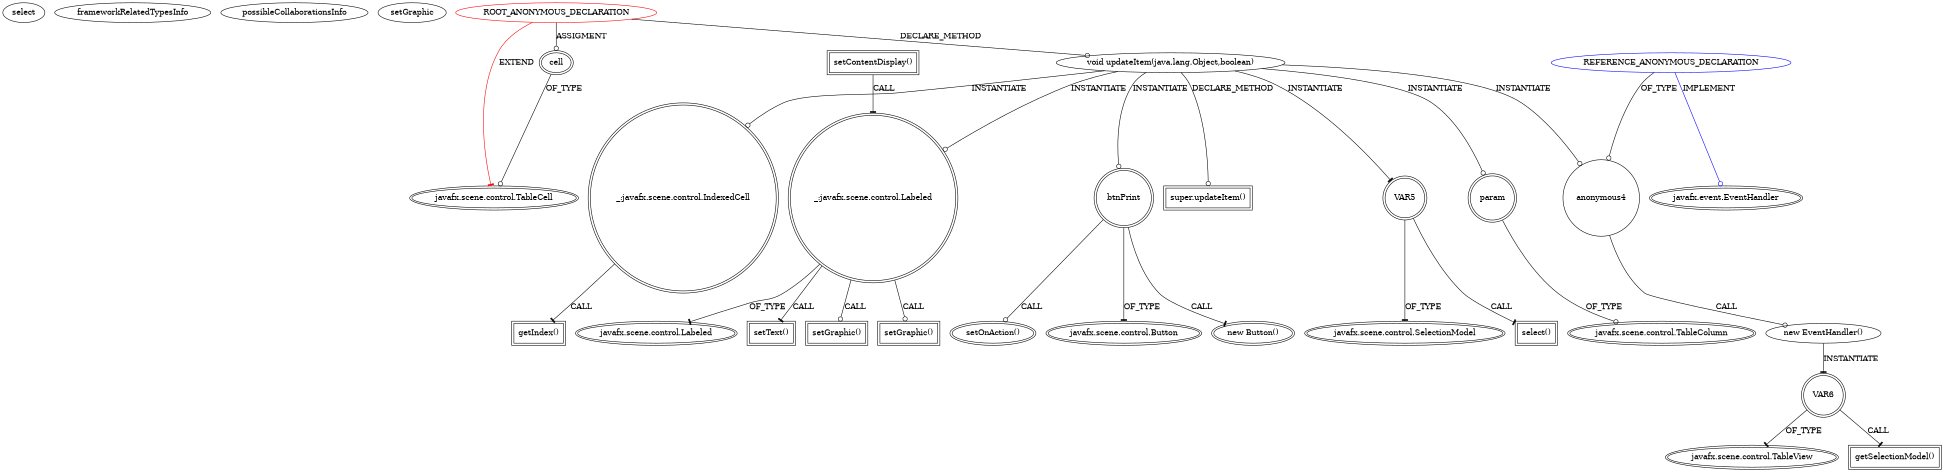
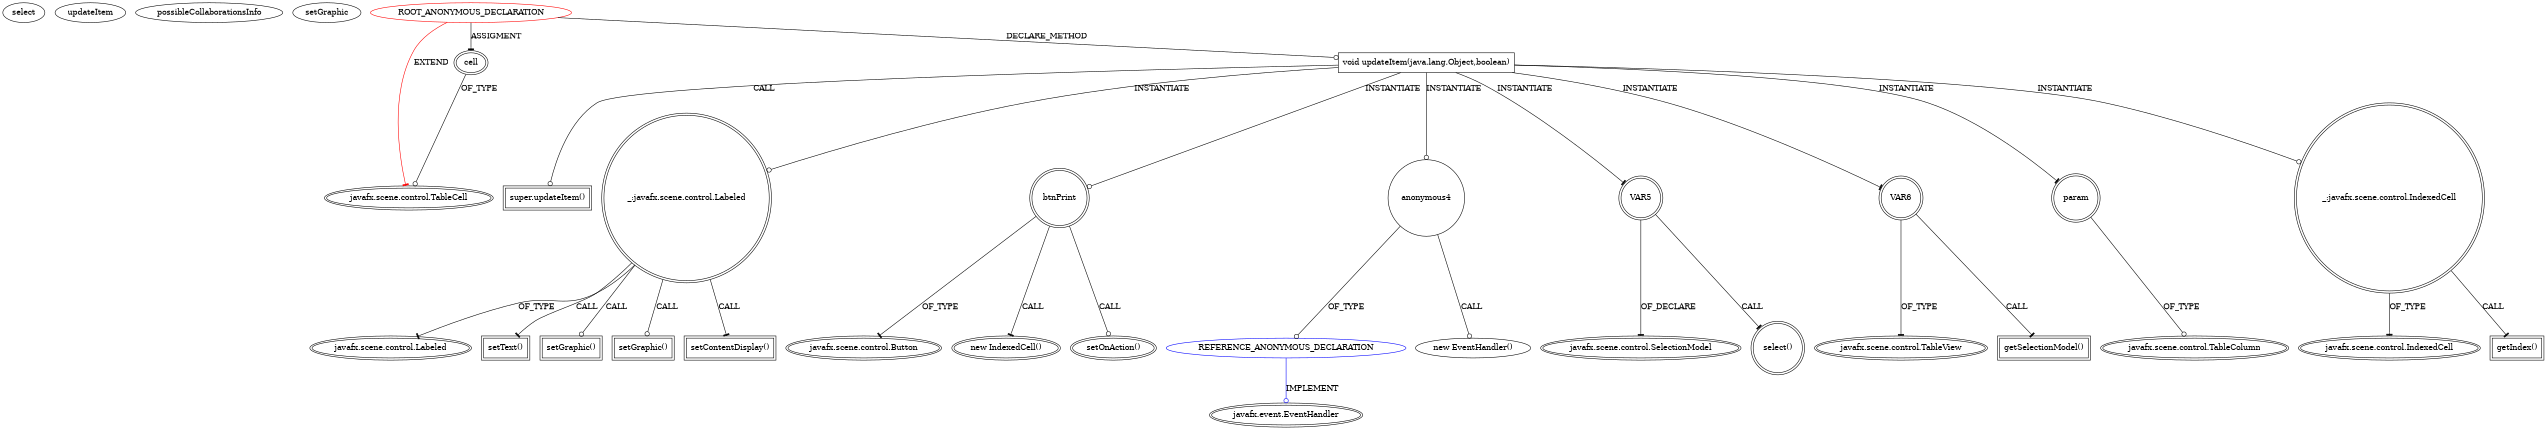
(133, 13) -> (90, 13)
(556, 34) -> (471, 35)
(1171, 63) -> (1426, 63)
(1391, 87) -> (1797, 81)
(1233, 89) -> (764, 89)
(873, 90) -> (718, 306)
(1625, 111) -> (1349, 280)
(1423, 307) -> (1668, 307)
(1253, 333) -> (1006, 348)
(1536, 333) -> (1778, 348)
none -> (2389, 348)
(1823, 357) -> (1701, 113)
